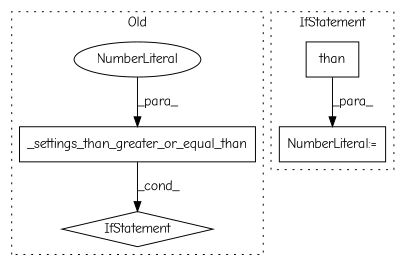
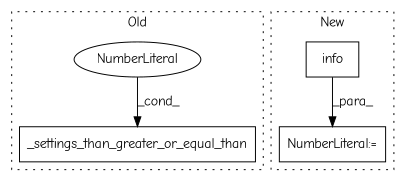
(332, 23) -> (332, 23)
(332, 59) -> (332, 59)
(158, 102) -> (158, 102)
(137, 229) -> none
